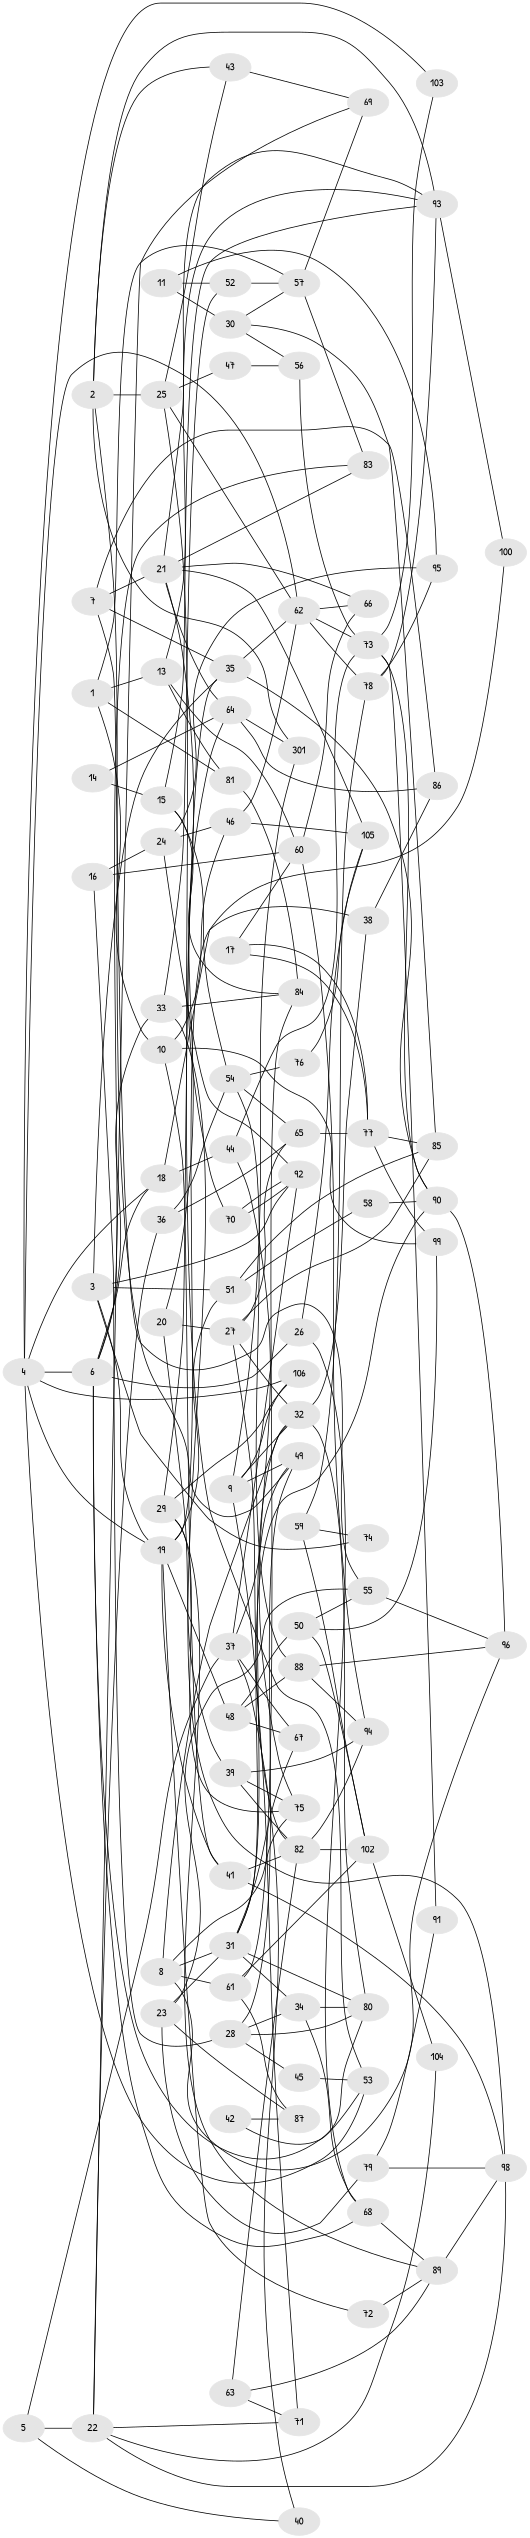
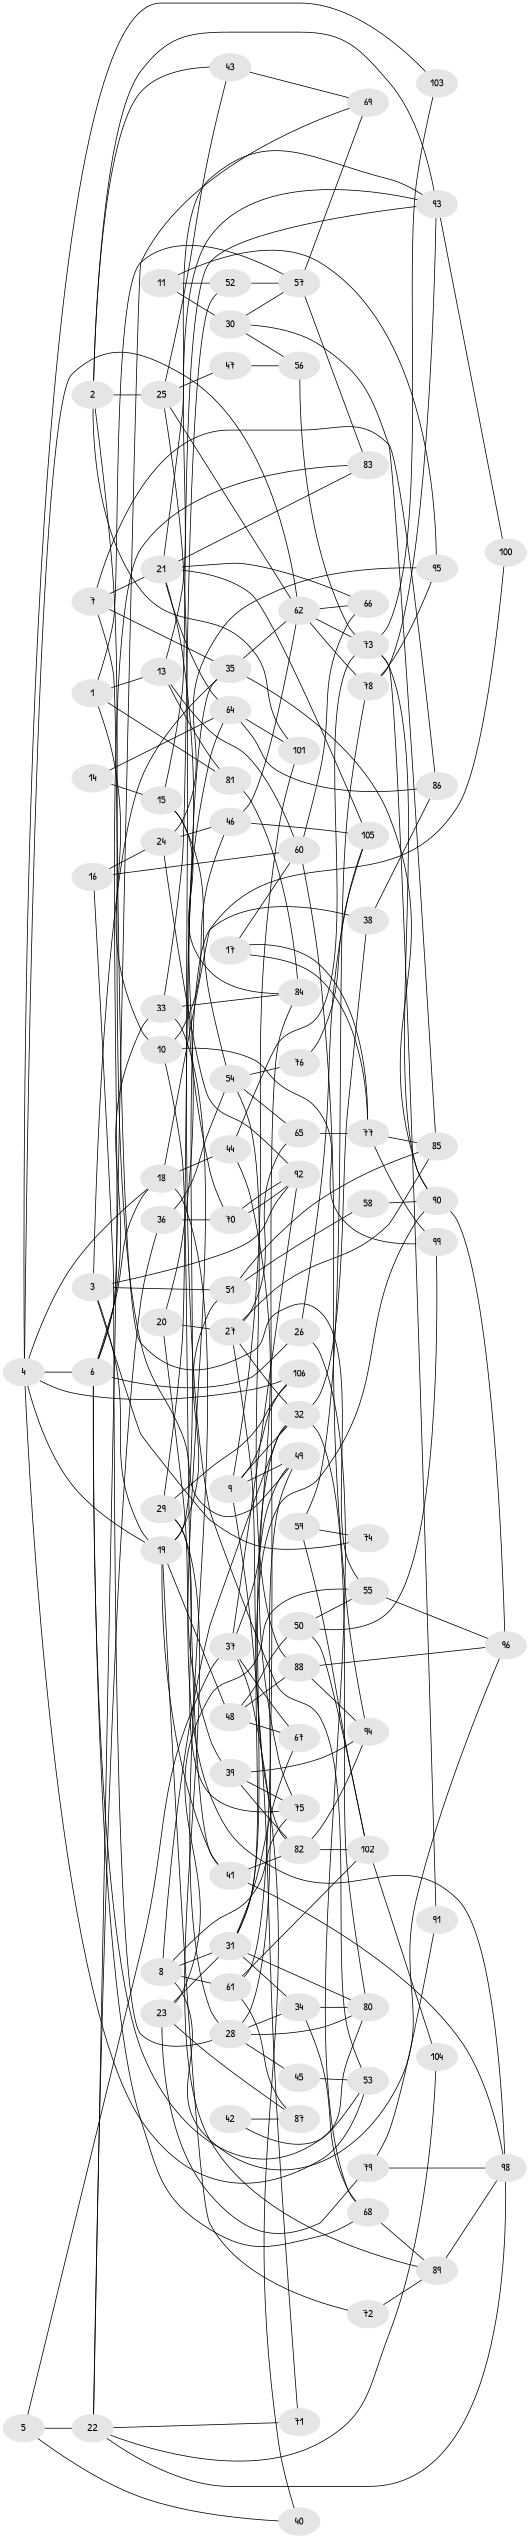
(299, 751) -> (299, 751)
(234, 1181) -> (196, 1220)
none -> (200, 1584)
(230, 2393) -> none
